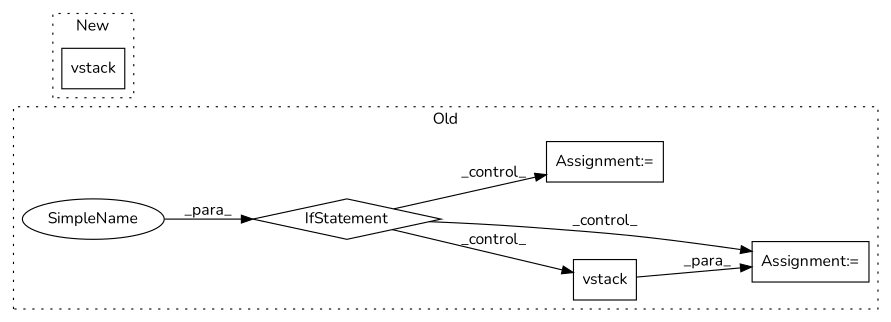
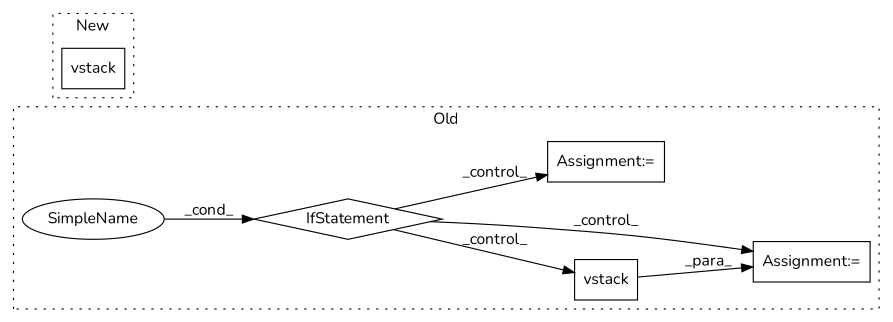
(209, 211) -> (209, 211)
